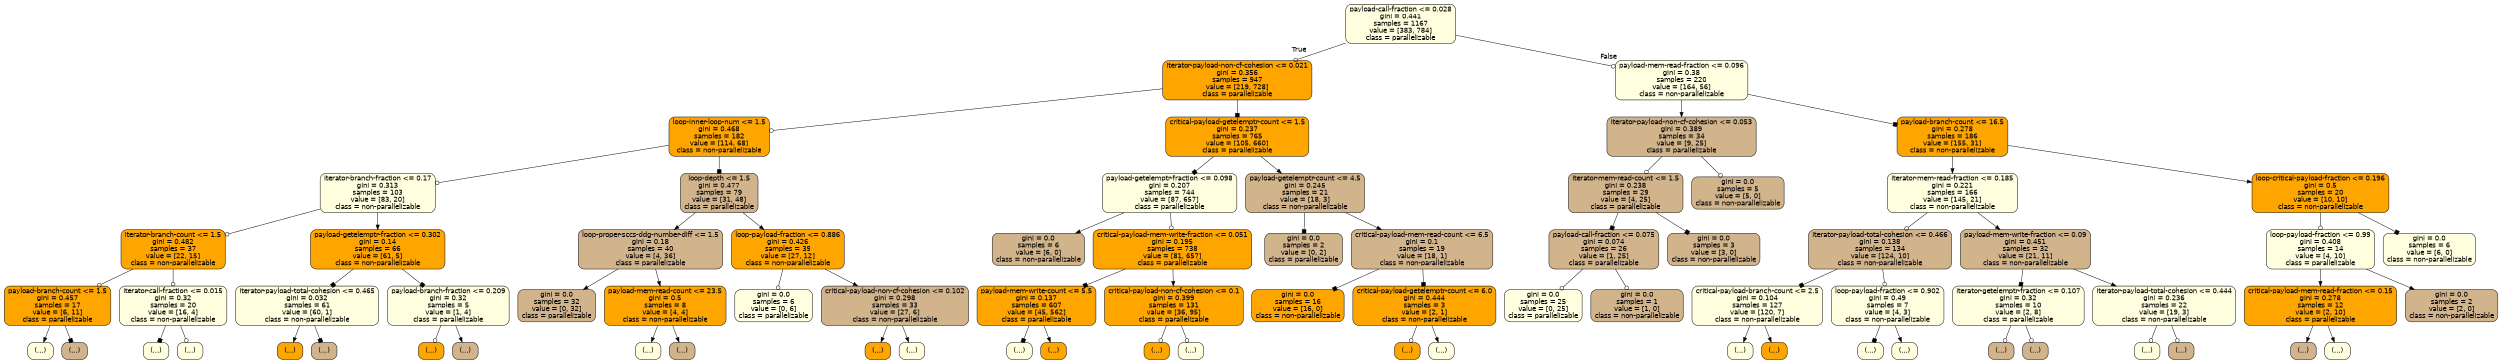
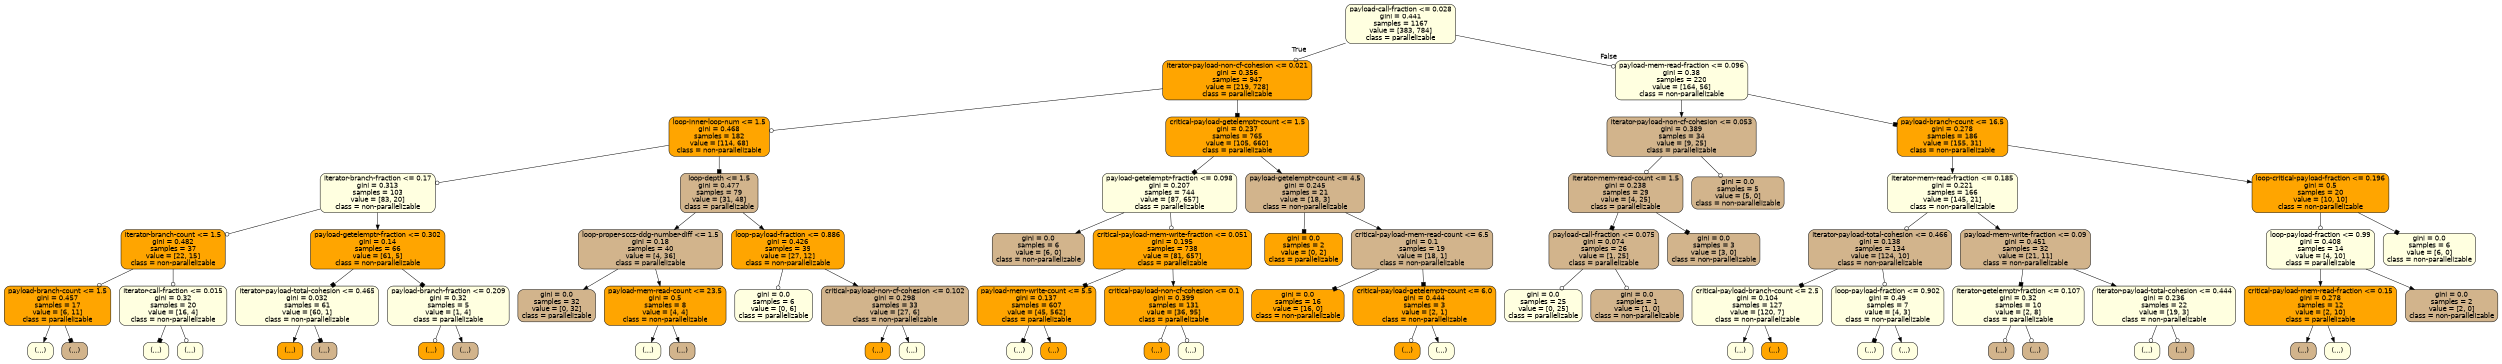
(1304, 249) -> (1304, 249)
